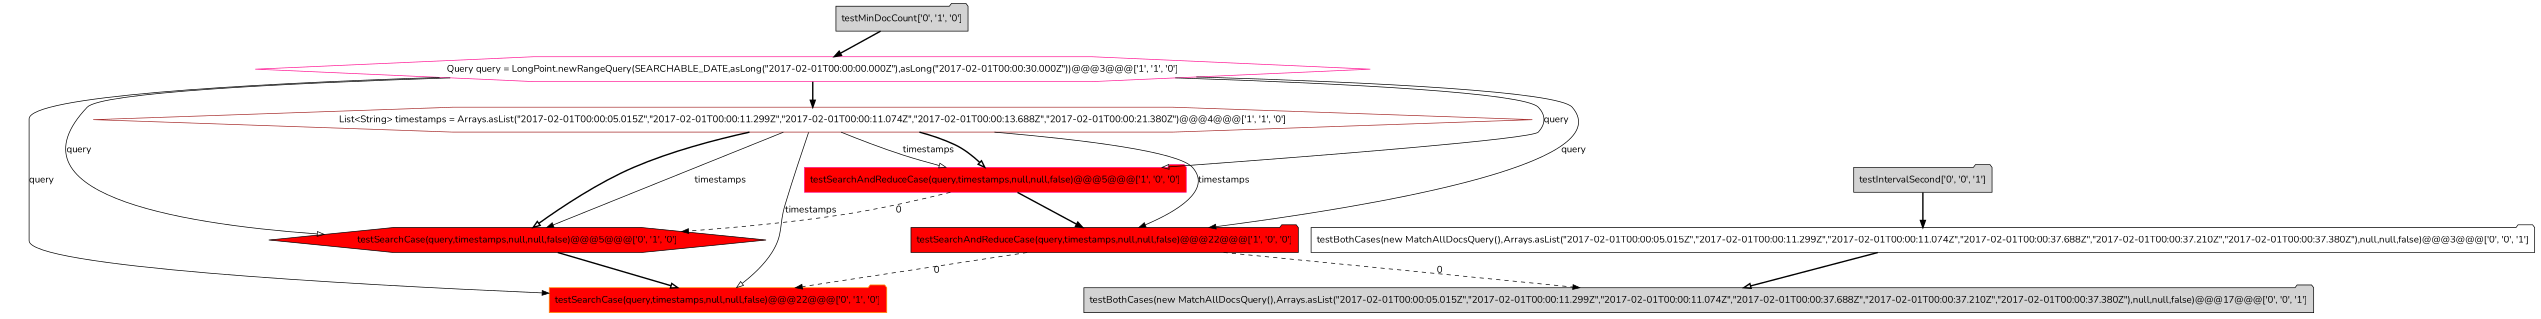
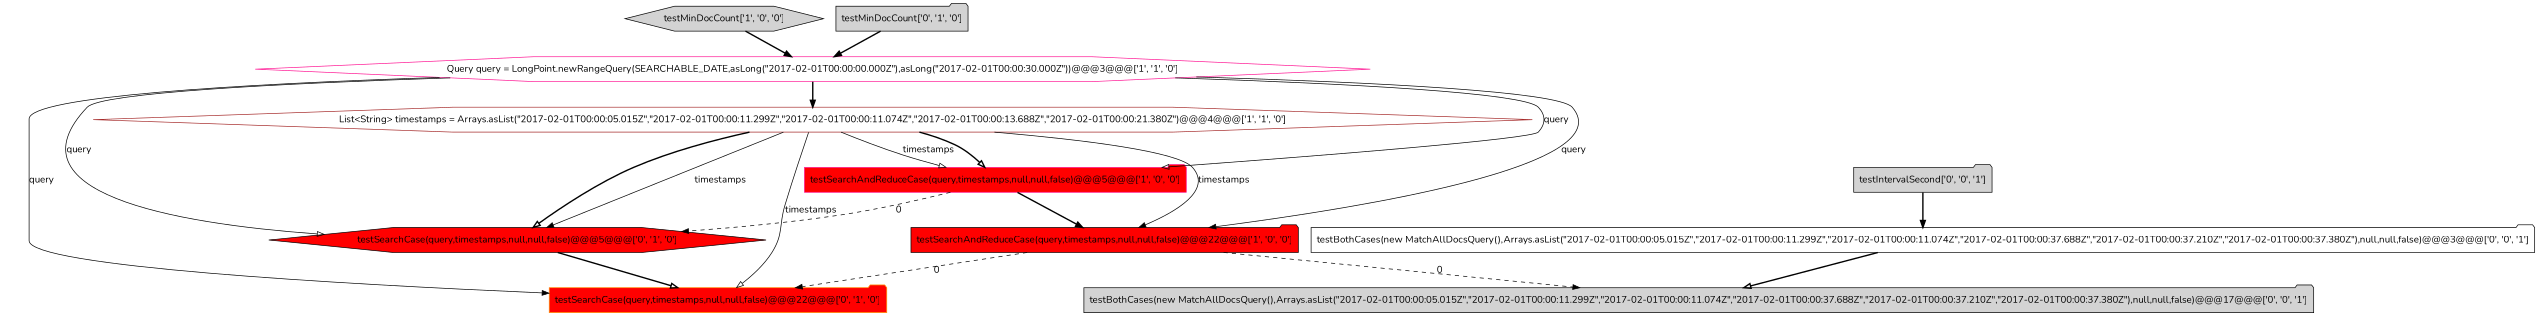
none -> (724, 19)
